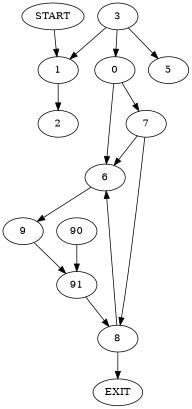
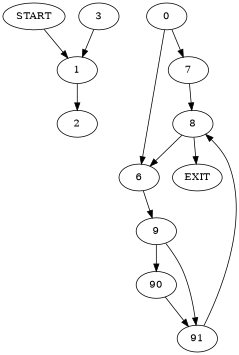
(117, 40) -> none
(169, 70) -> none
(128, 148) -> none
none -> (156, 254)
